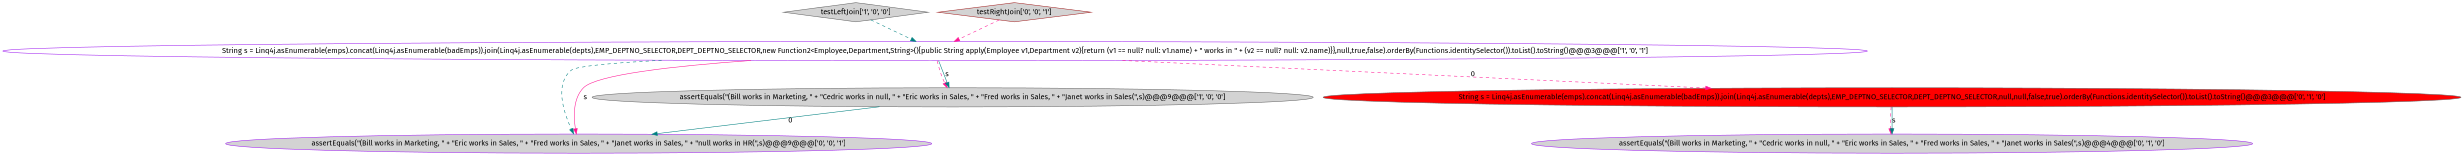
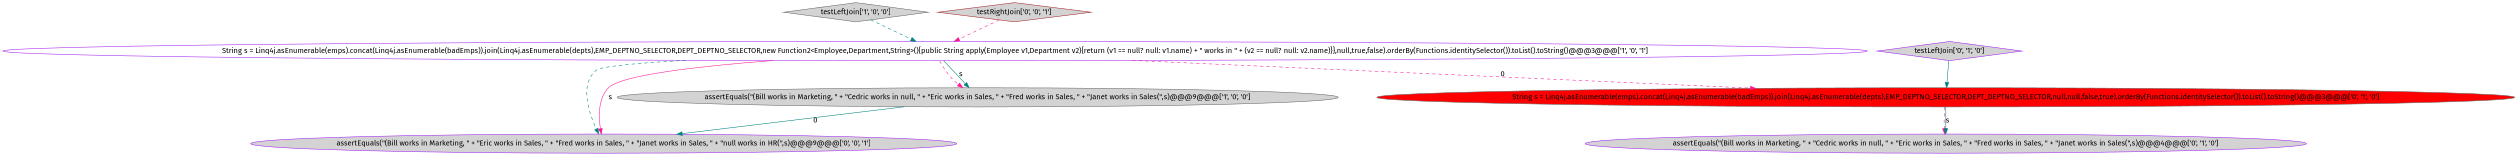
none -> (1950, 51)
